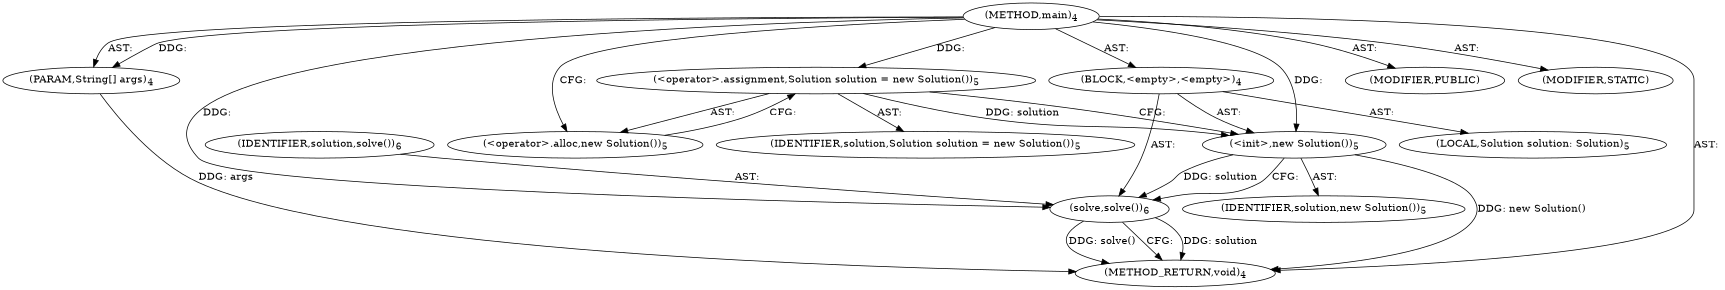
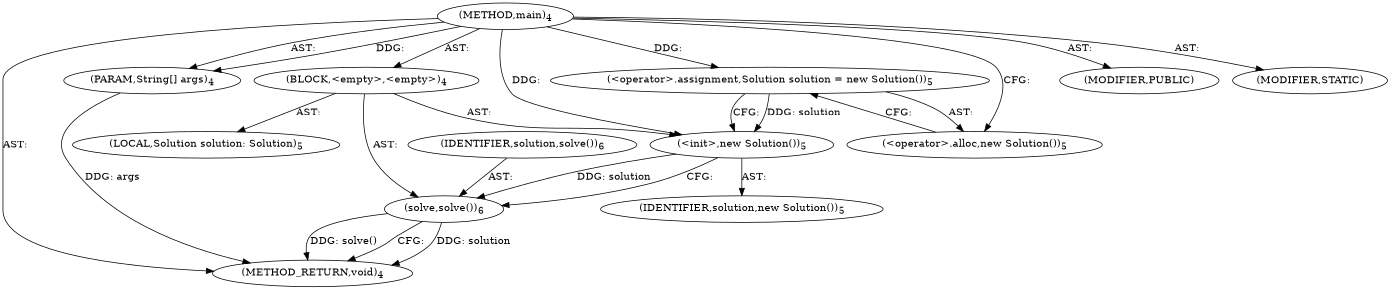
(926, 145) -> none
(209, 161) -> none
(1452, 236) -> none
